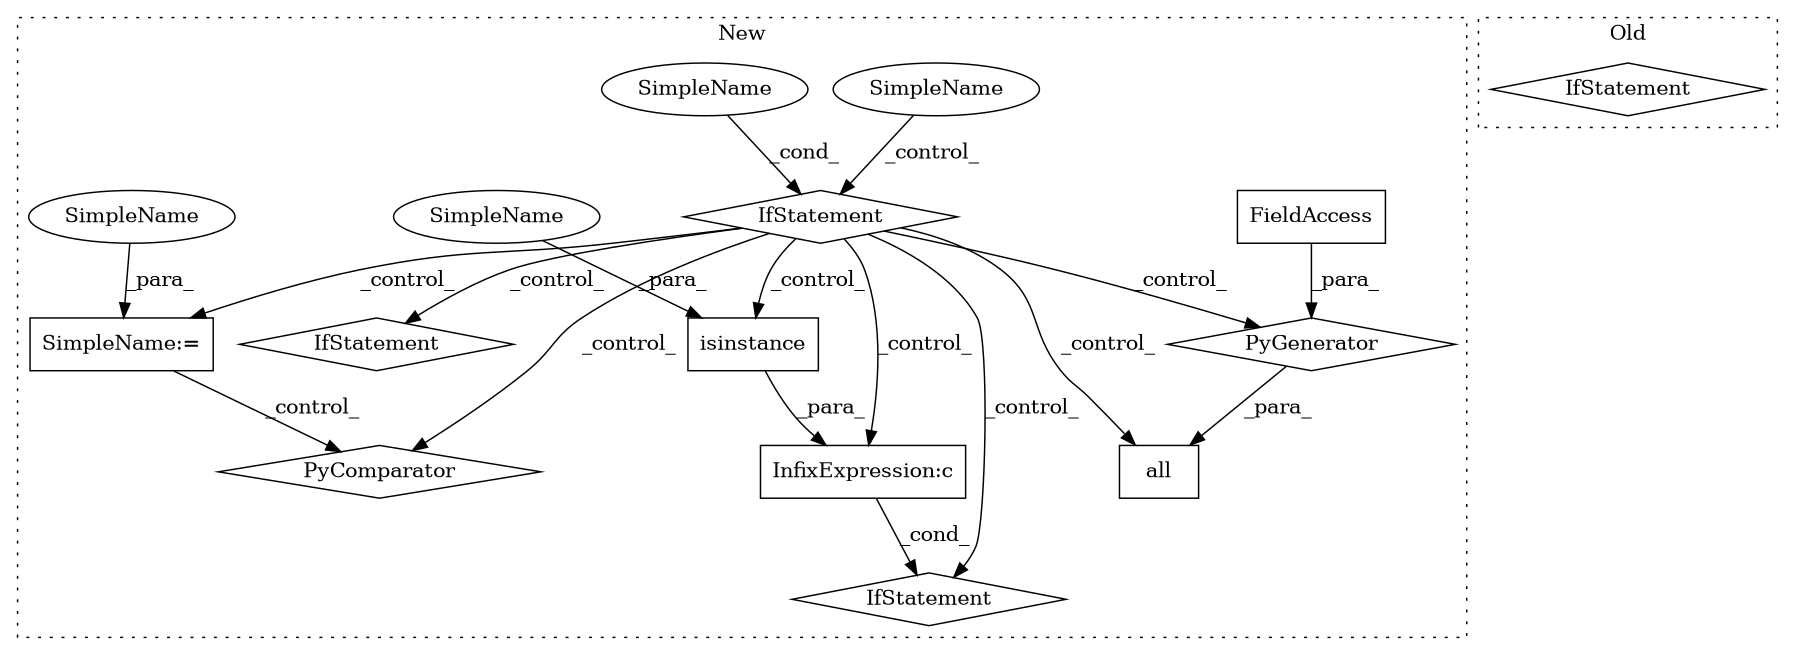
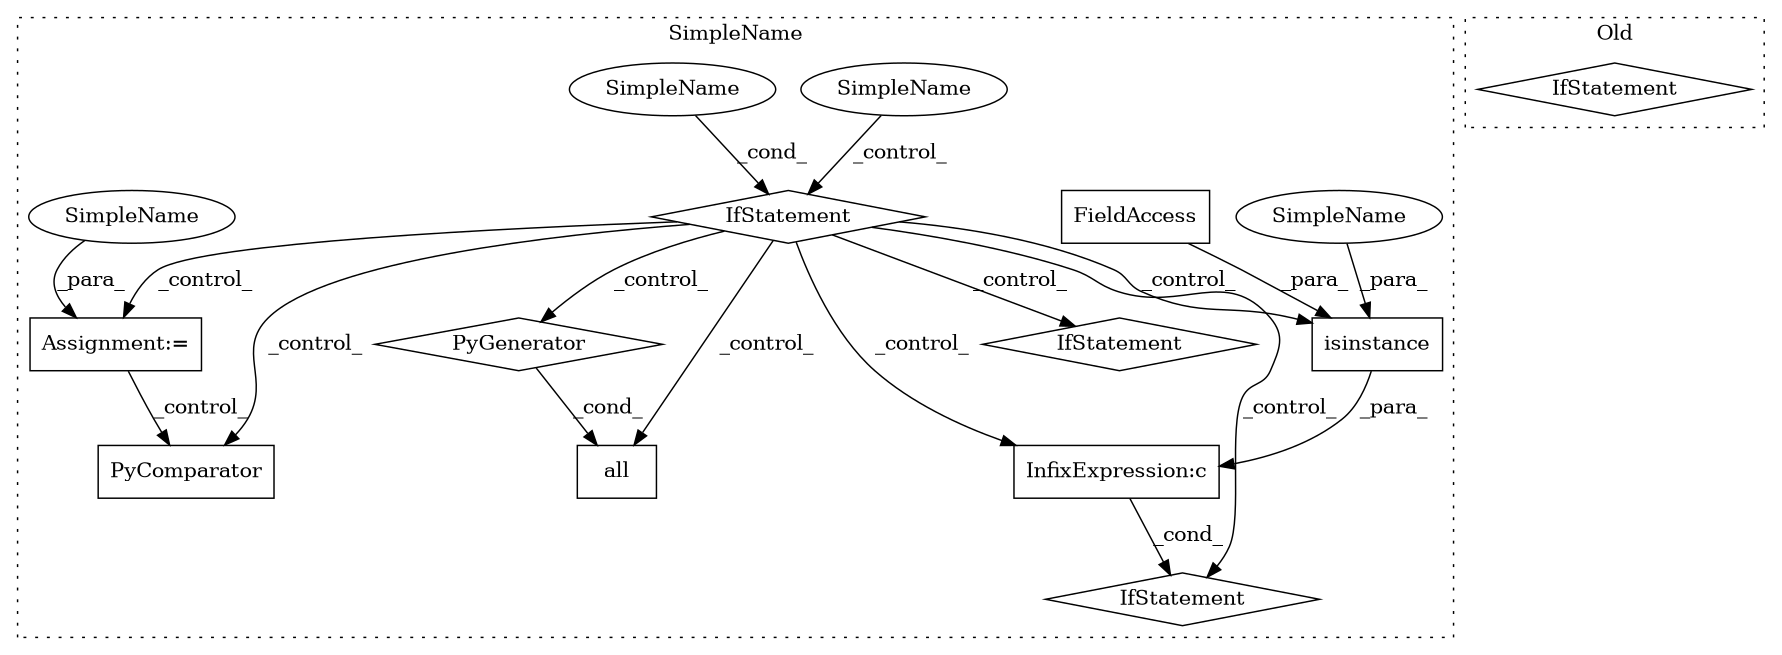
(742, 34) -> (736, 34)
(1311, 273) -> (1253, 276)
(122, 344) -> (116, 344)
(1278, 408) -> (608, 408)
(380, 472) -> (186, 472)
